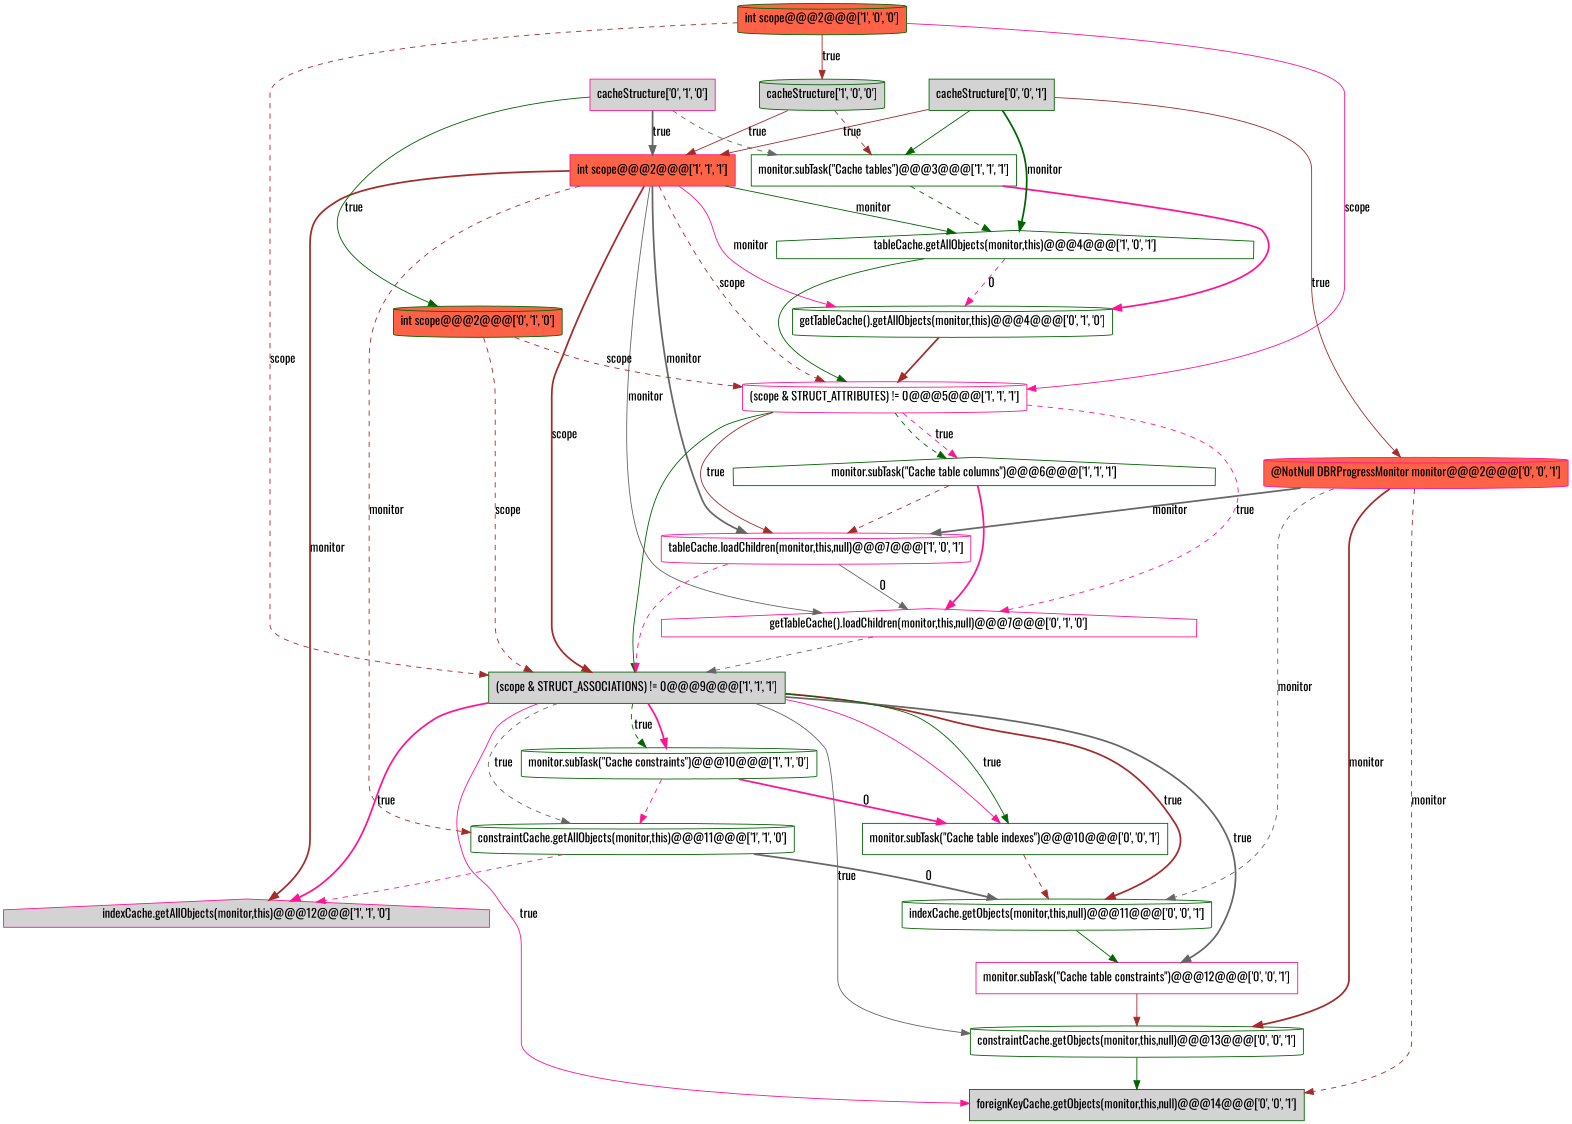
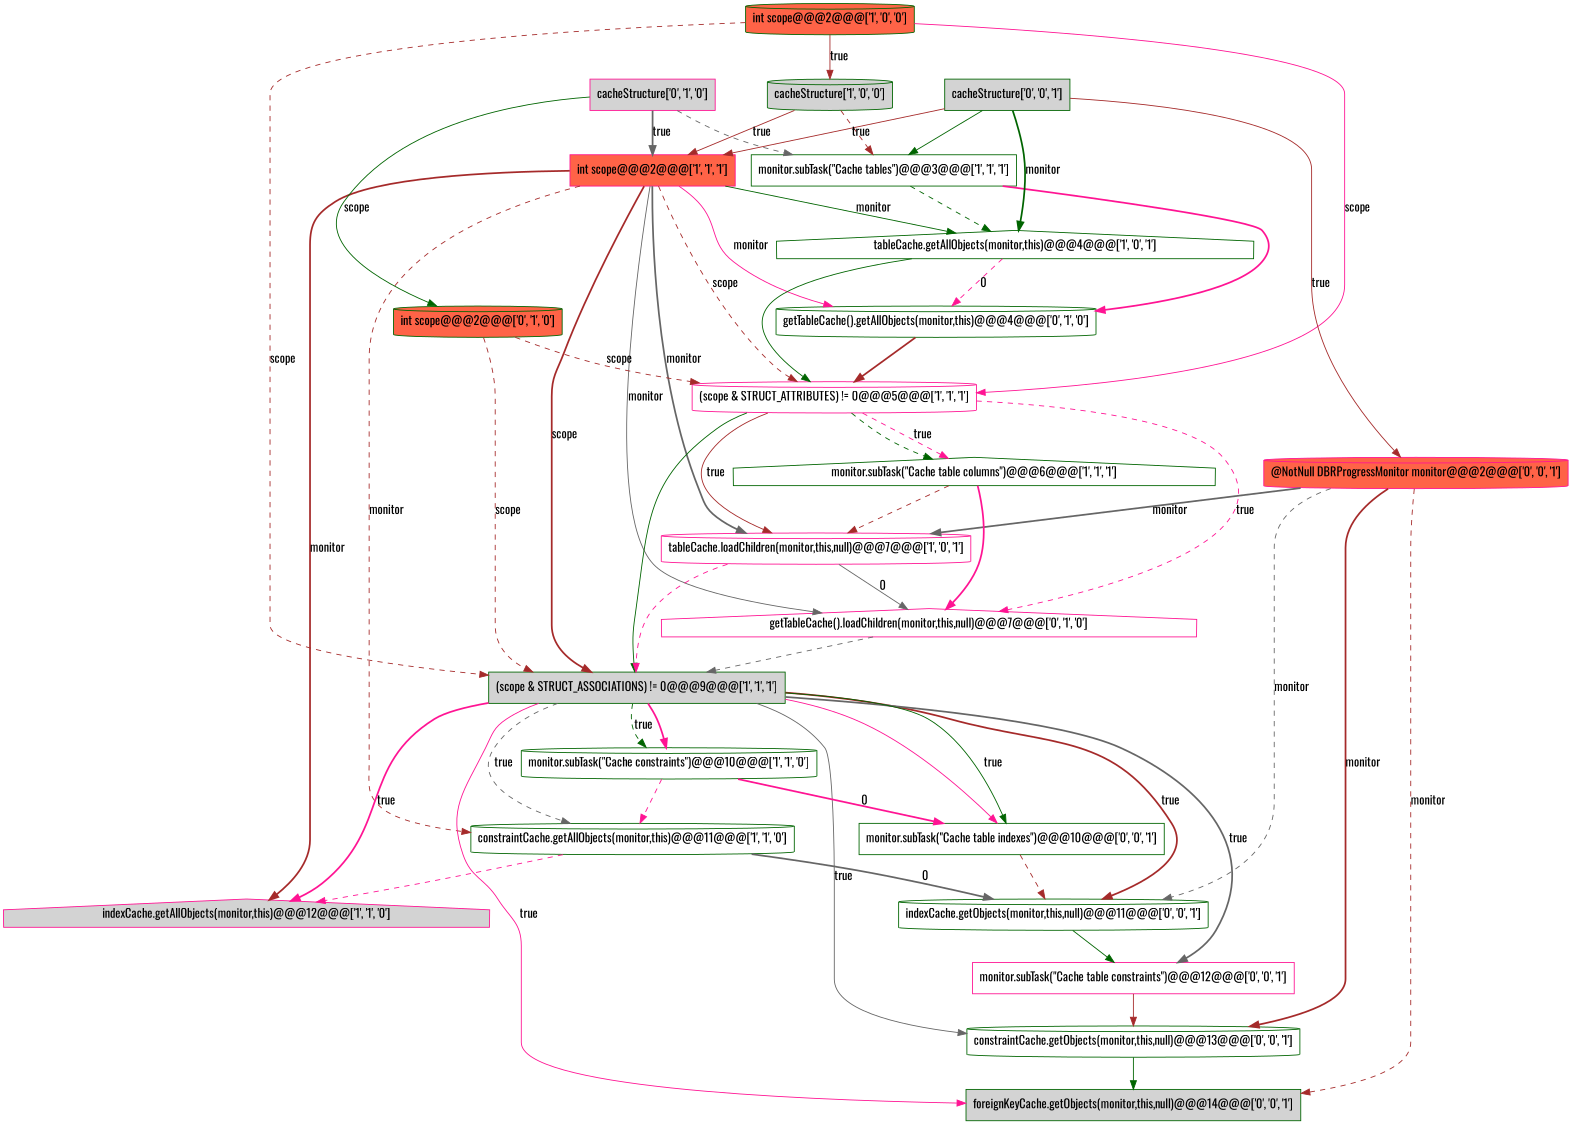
(354, 208) -> (357, 208)
